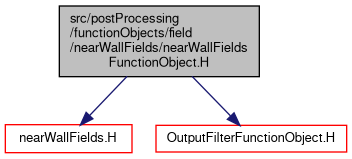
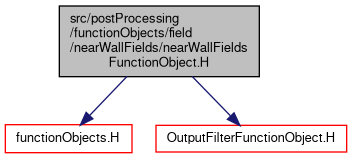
(69, 139) -> (69, 139)
